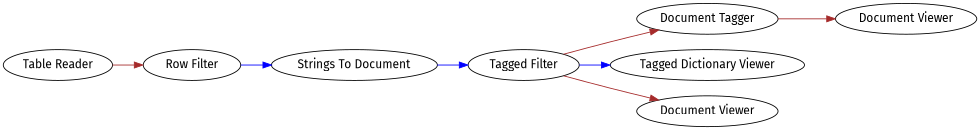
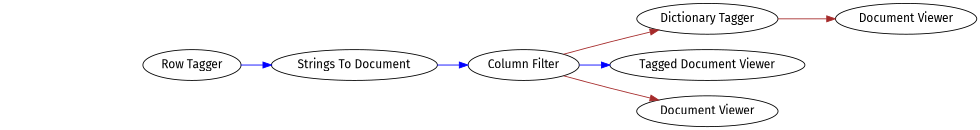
(707, 19) -> (707, 19)
(58, 65) -> none
(192, 65) -> (192, 65)
(524, 65) -> (524, 65)
(707, 65) -> (707, 65)
